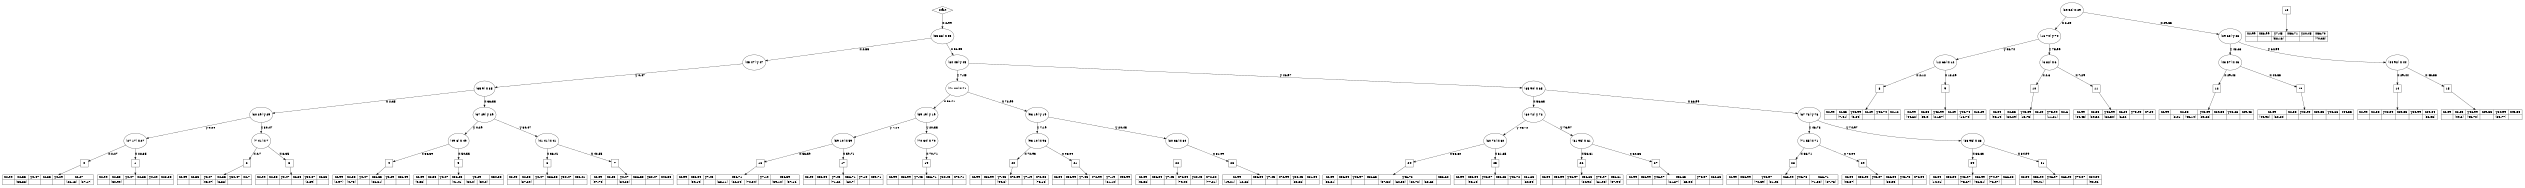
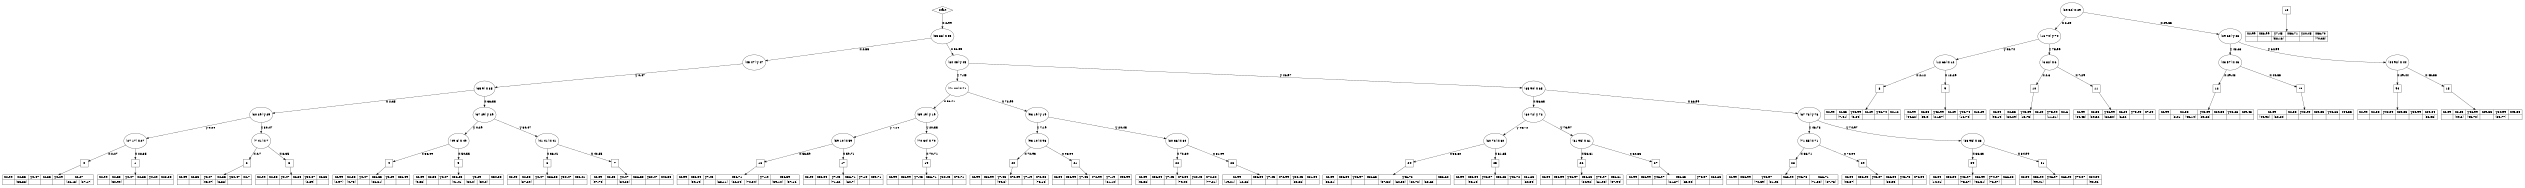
(2397, 89) -> (2397, 89)
none -> (1177, 153)
(428, 154) -> (428, 154)
